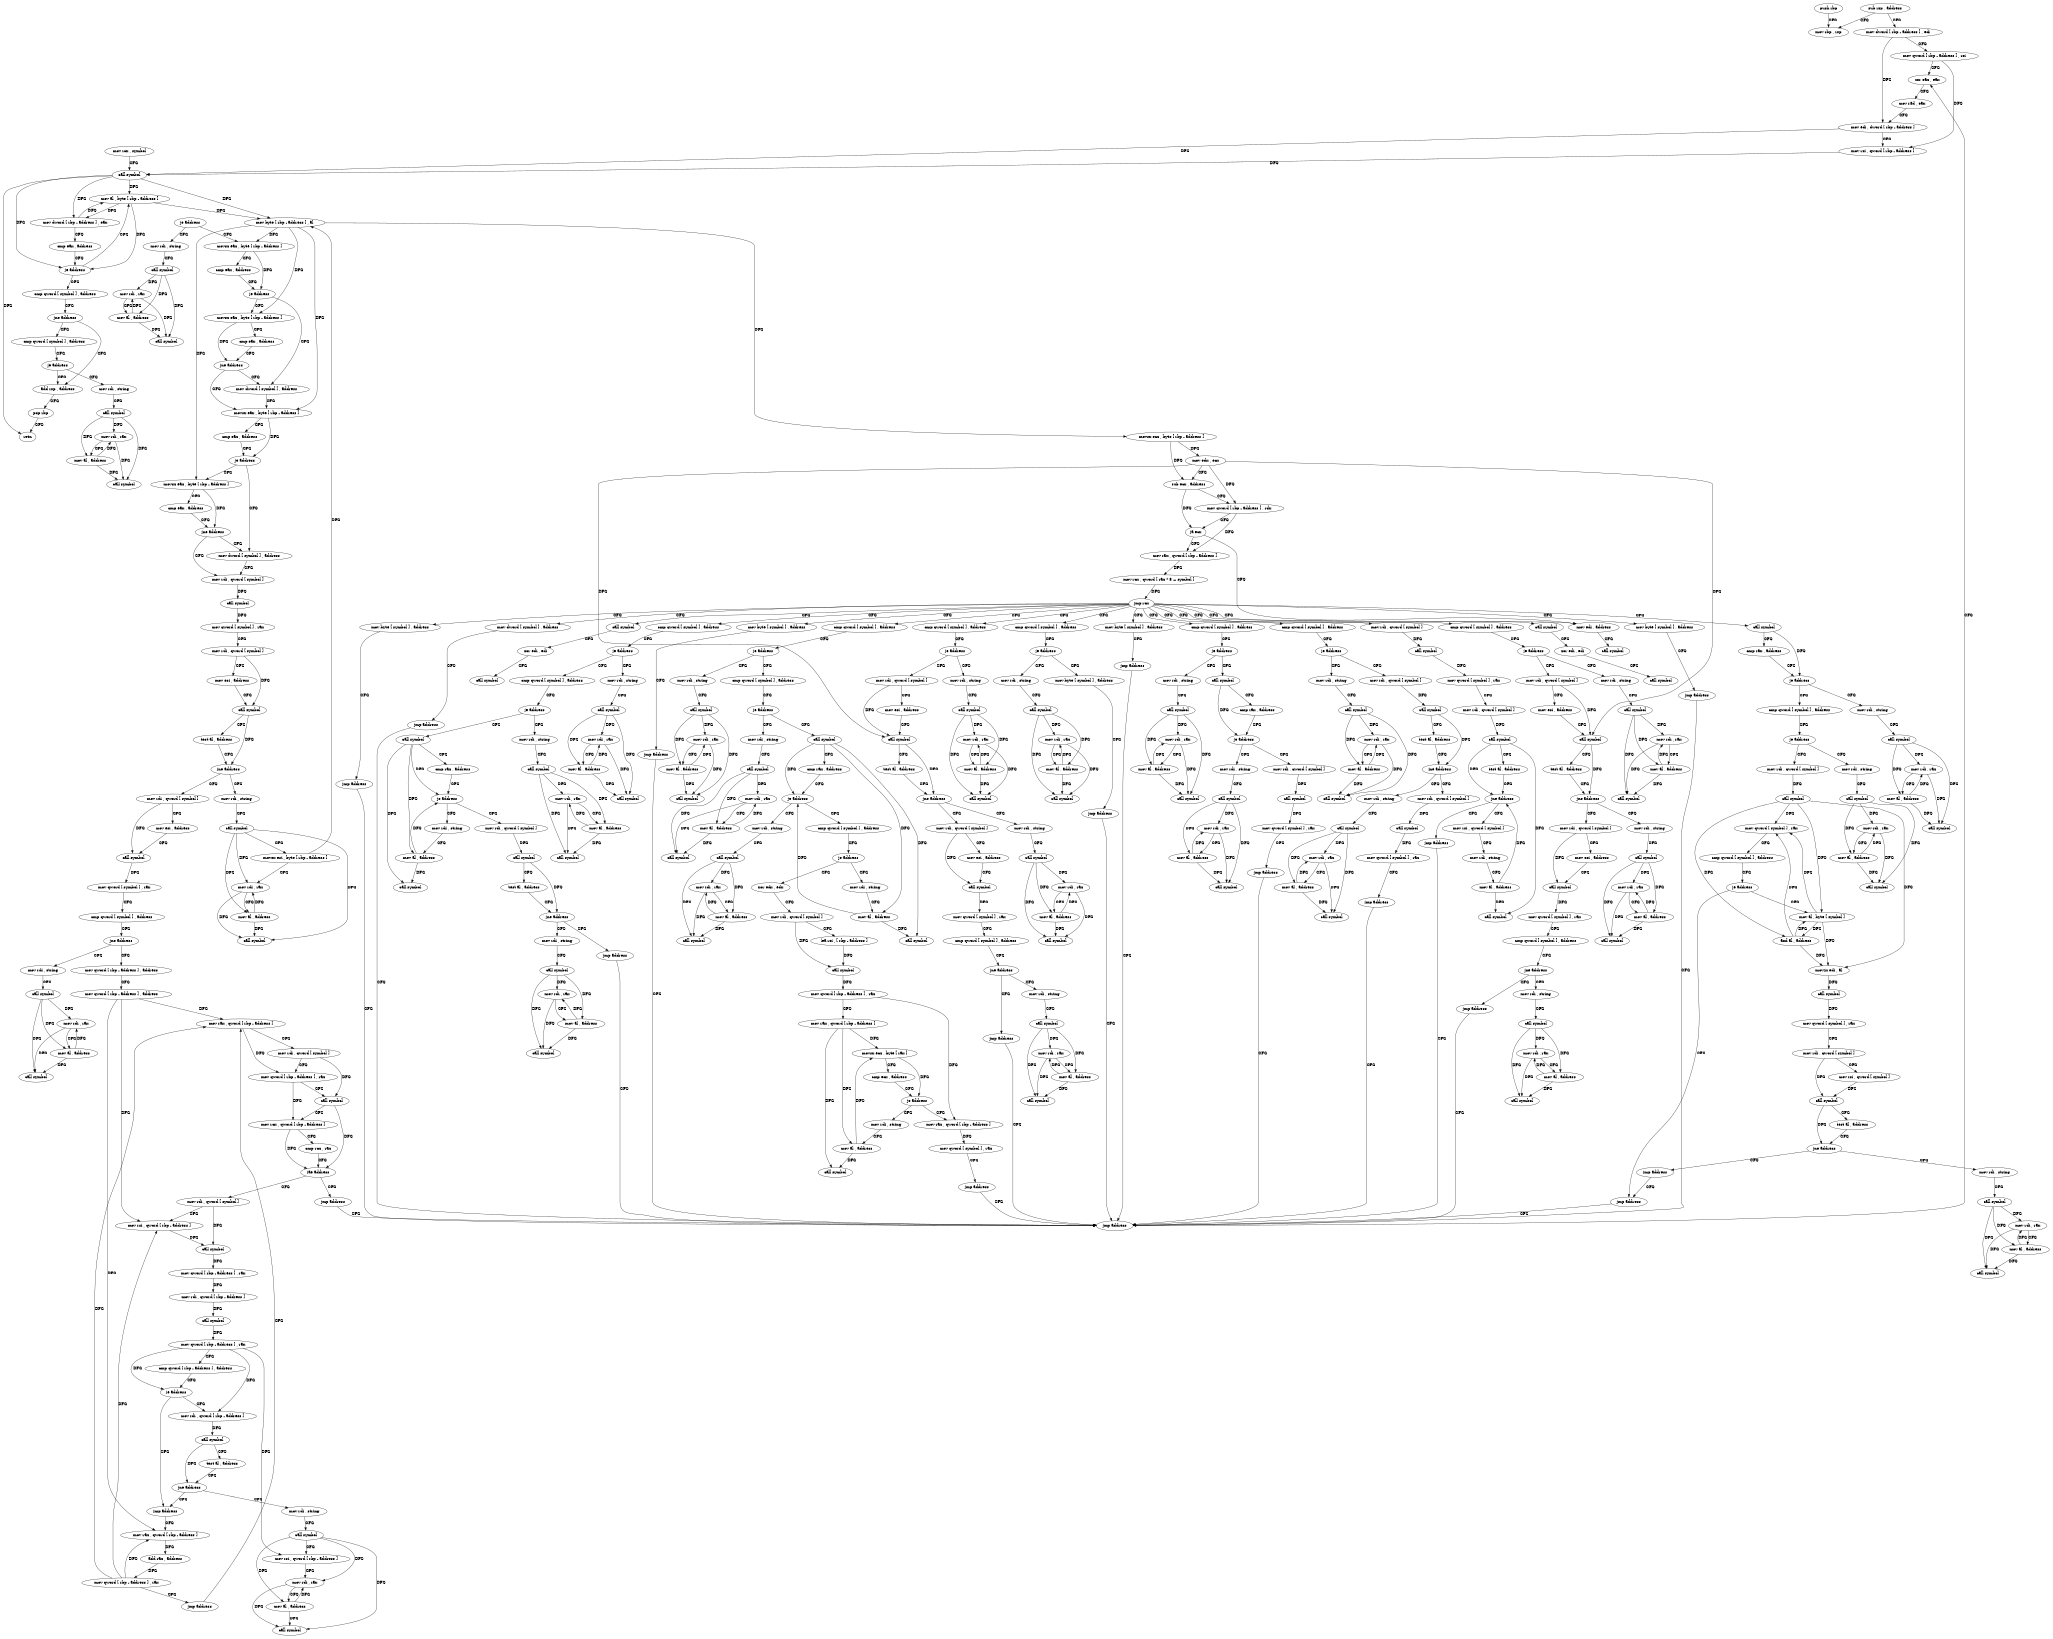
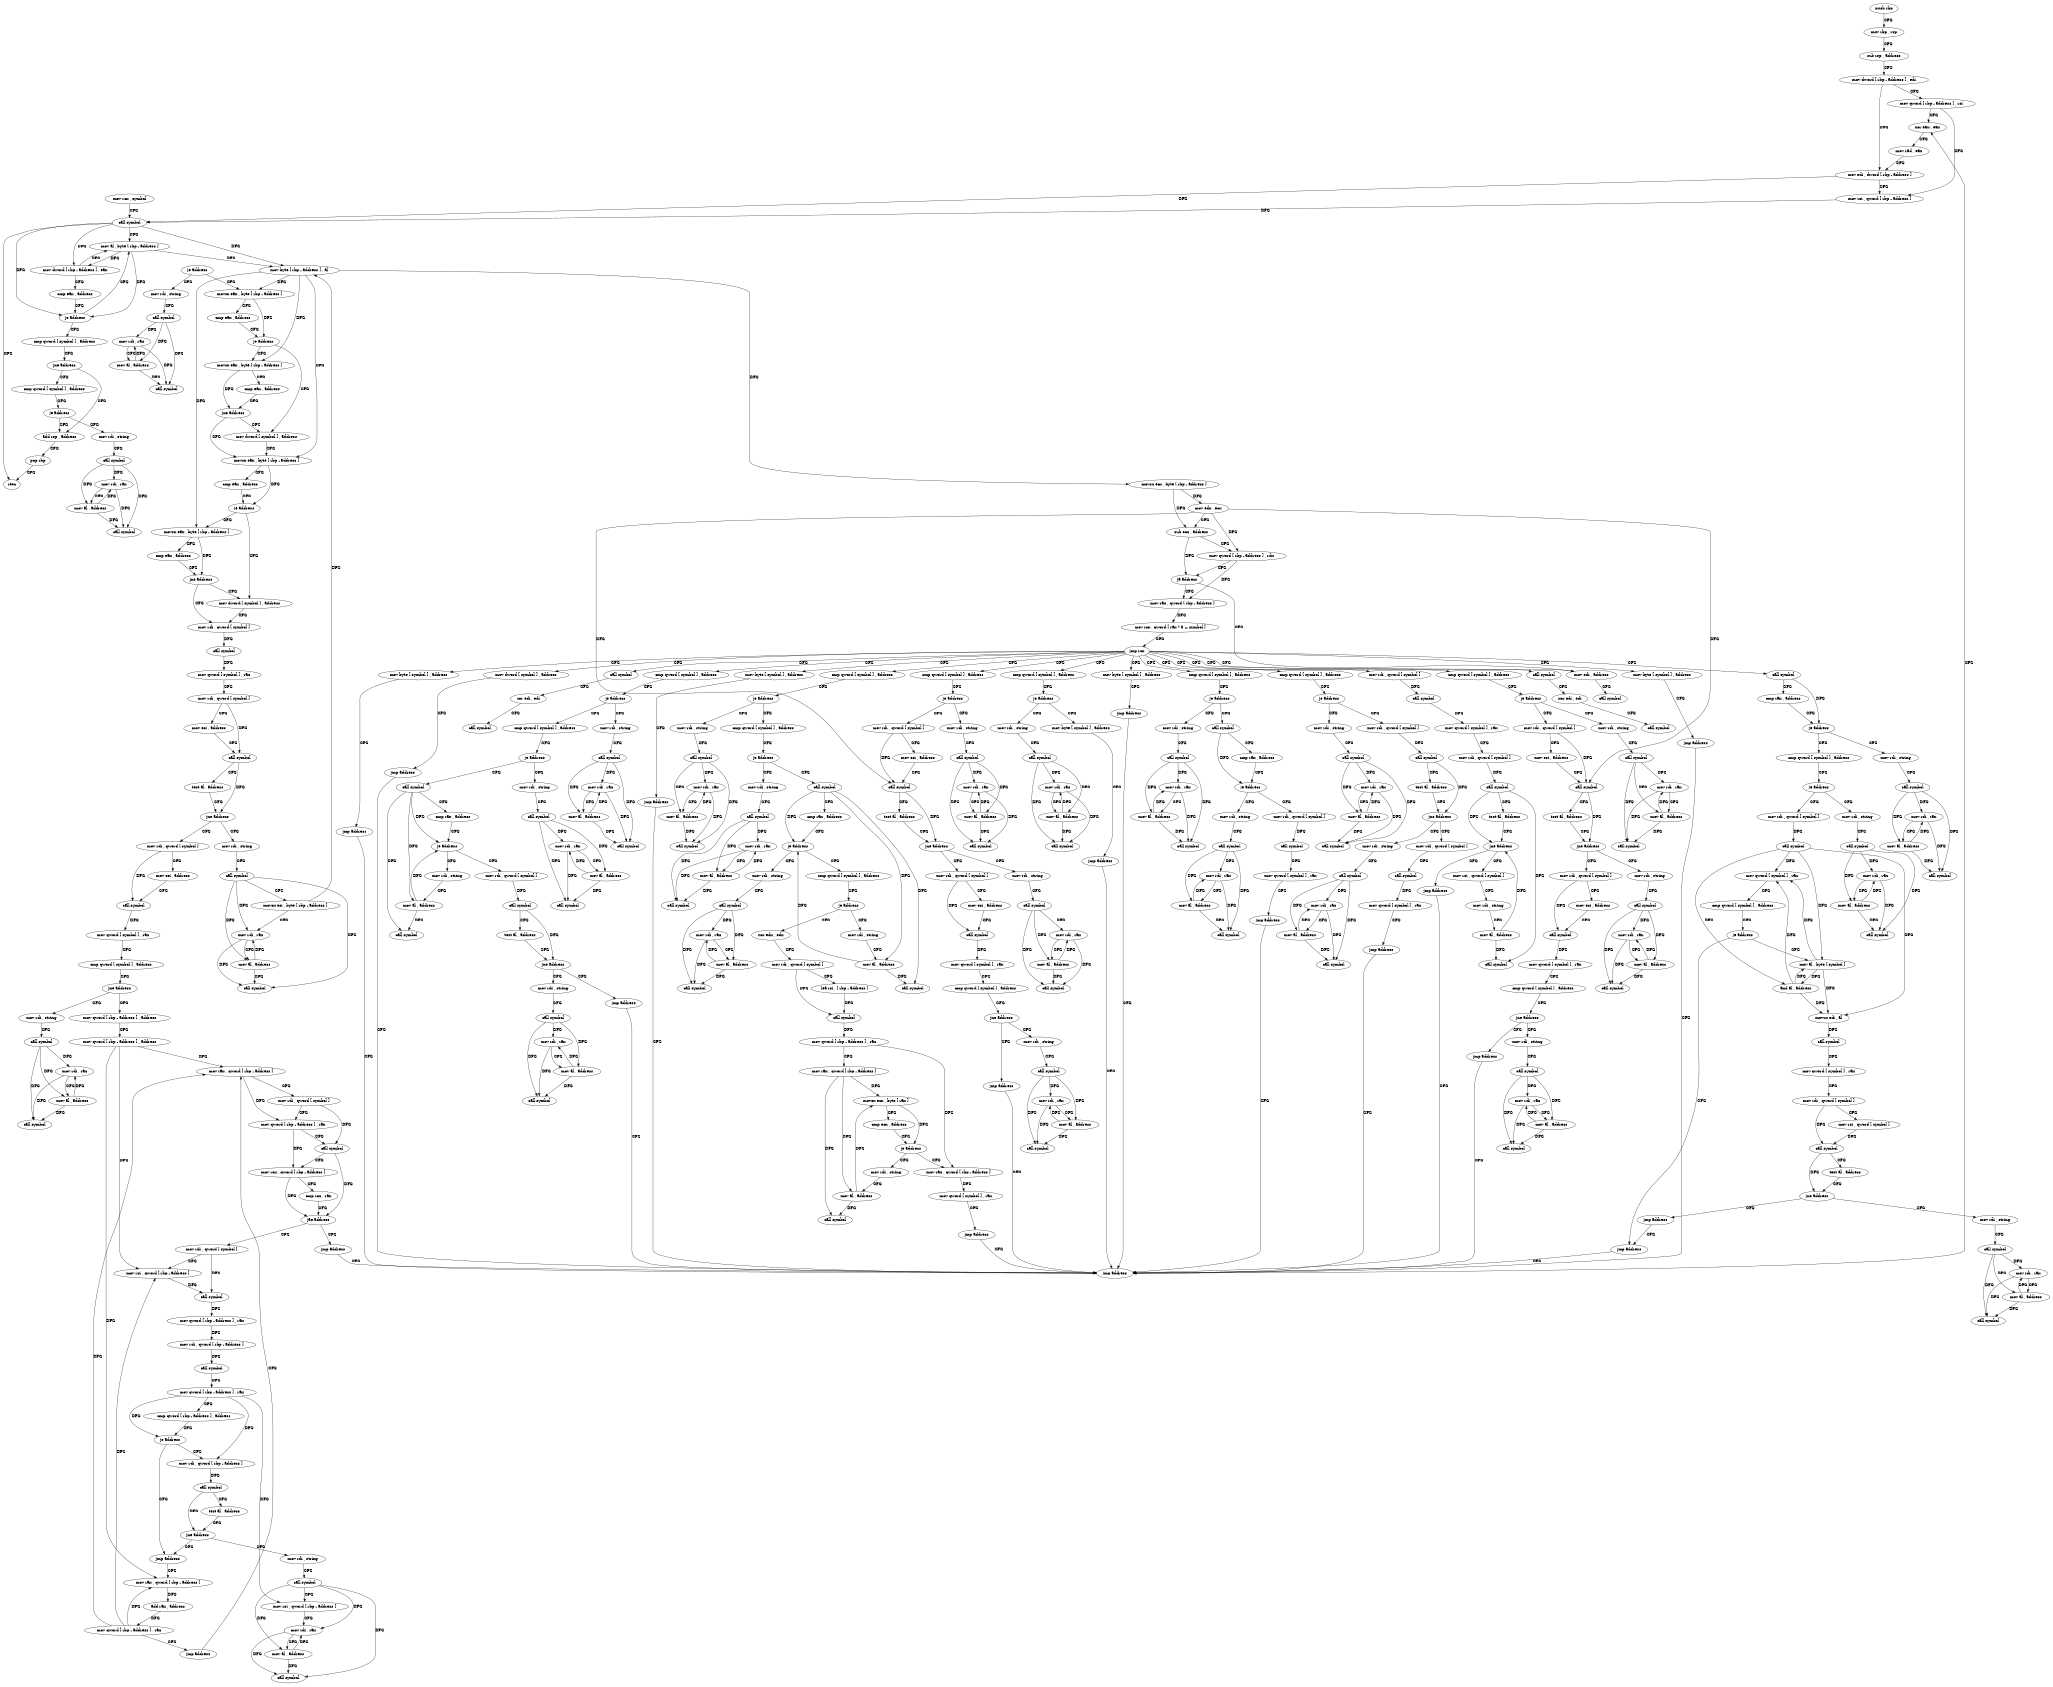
(1858, 20) -> (1884, 43)
(1196, 532) -> (1187, 580)
